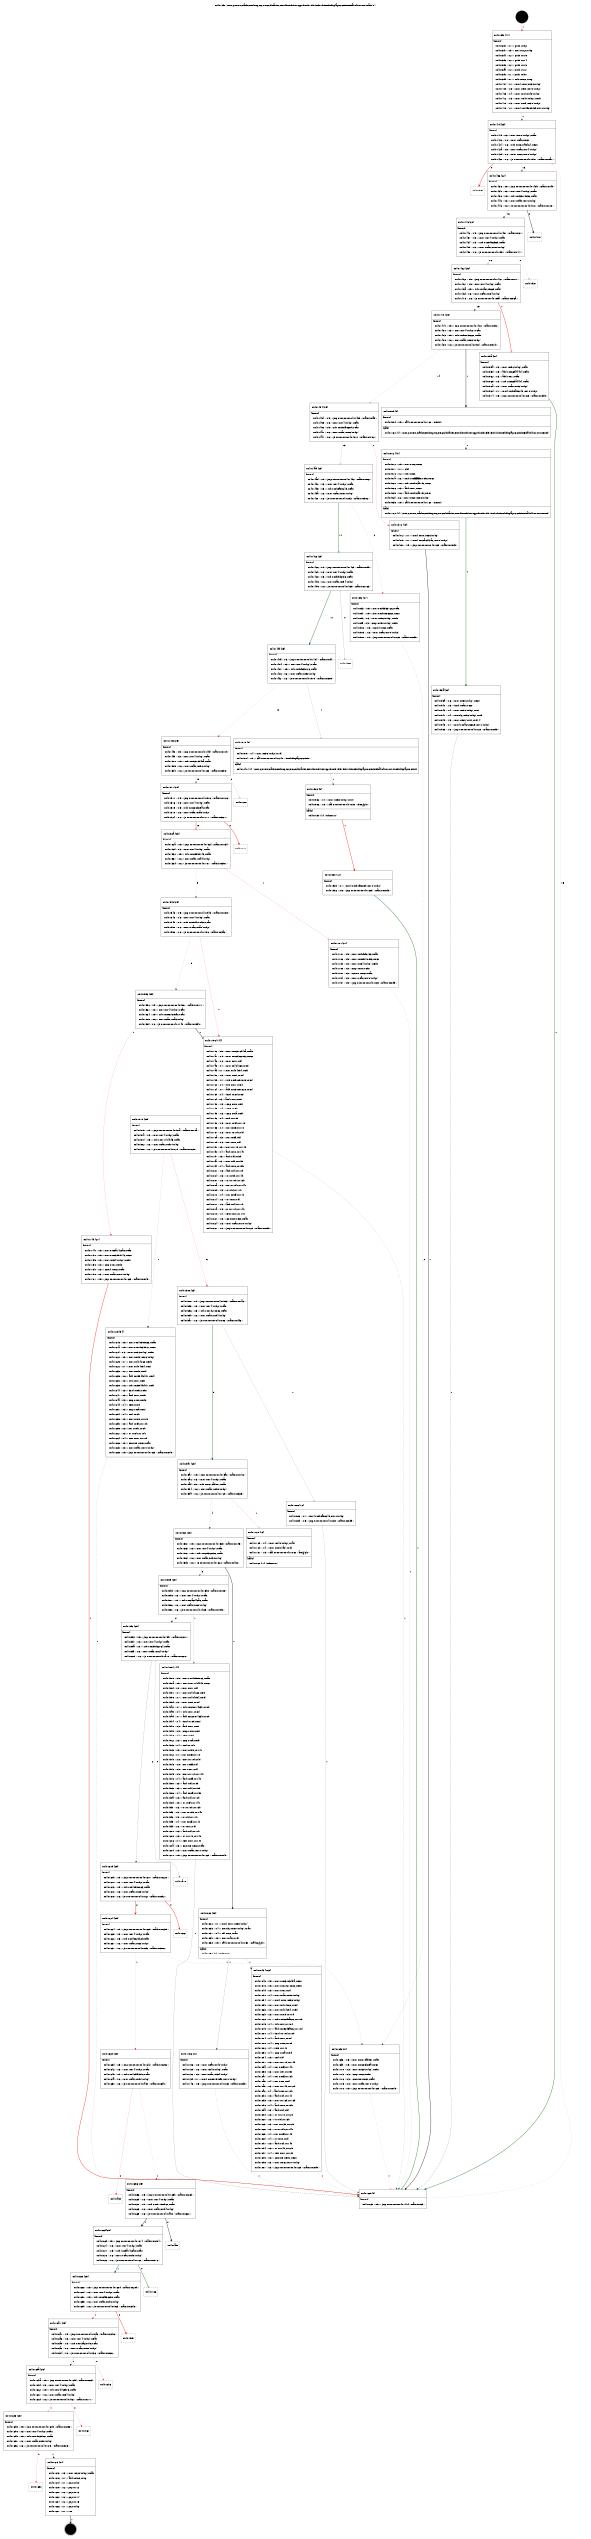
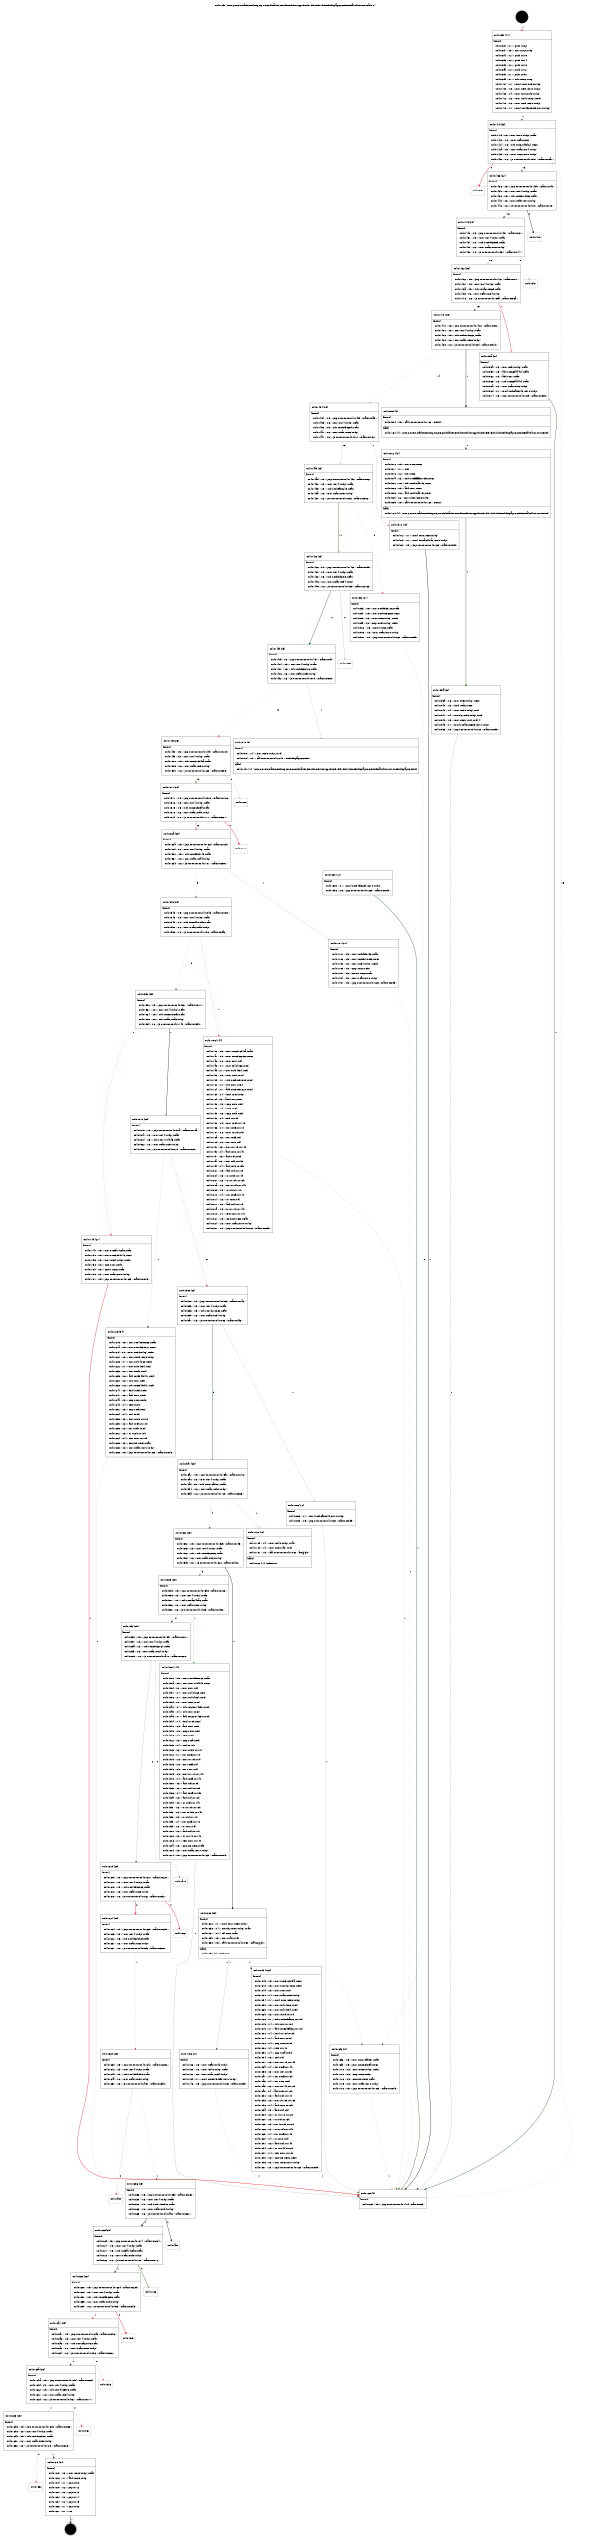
(338, 802) -> none
(199, 1033) -> (168, 1071)
(212, 1392) -> (212, 1392)
